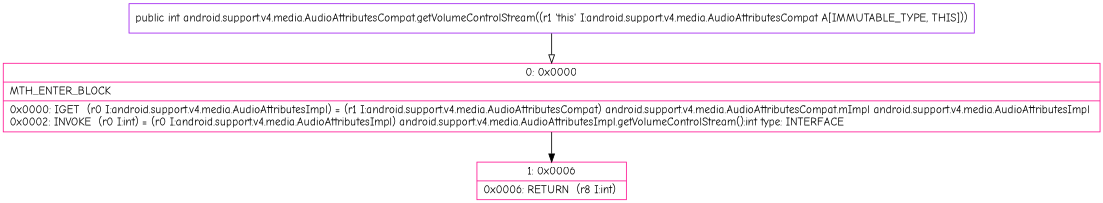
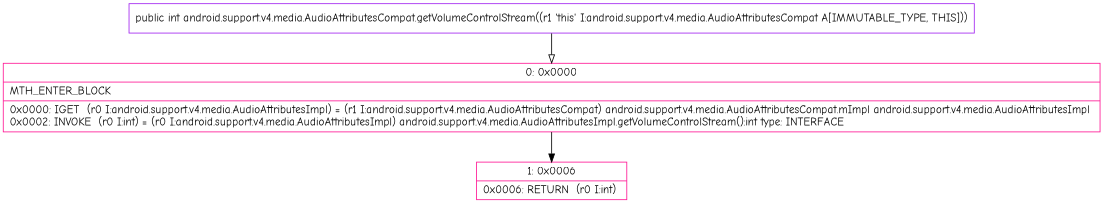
(552, 190) -> (552, 190)
